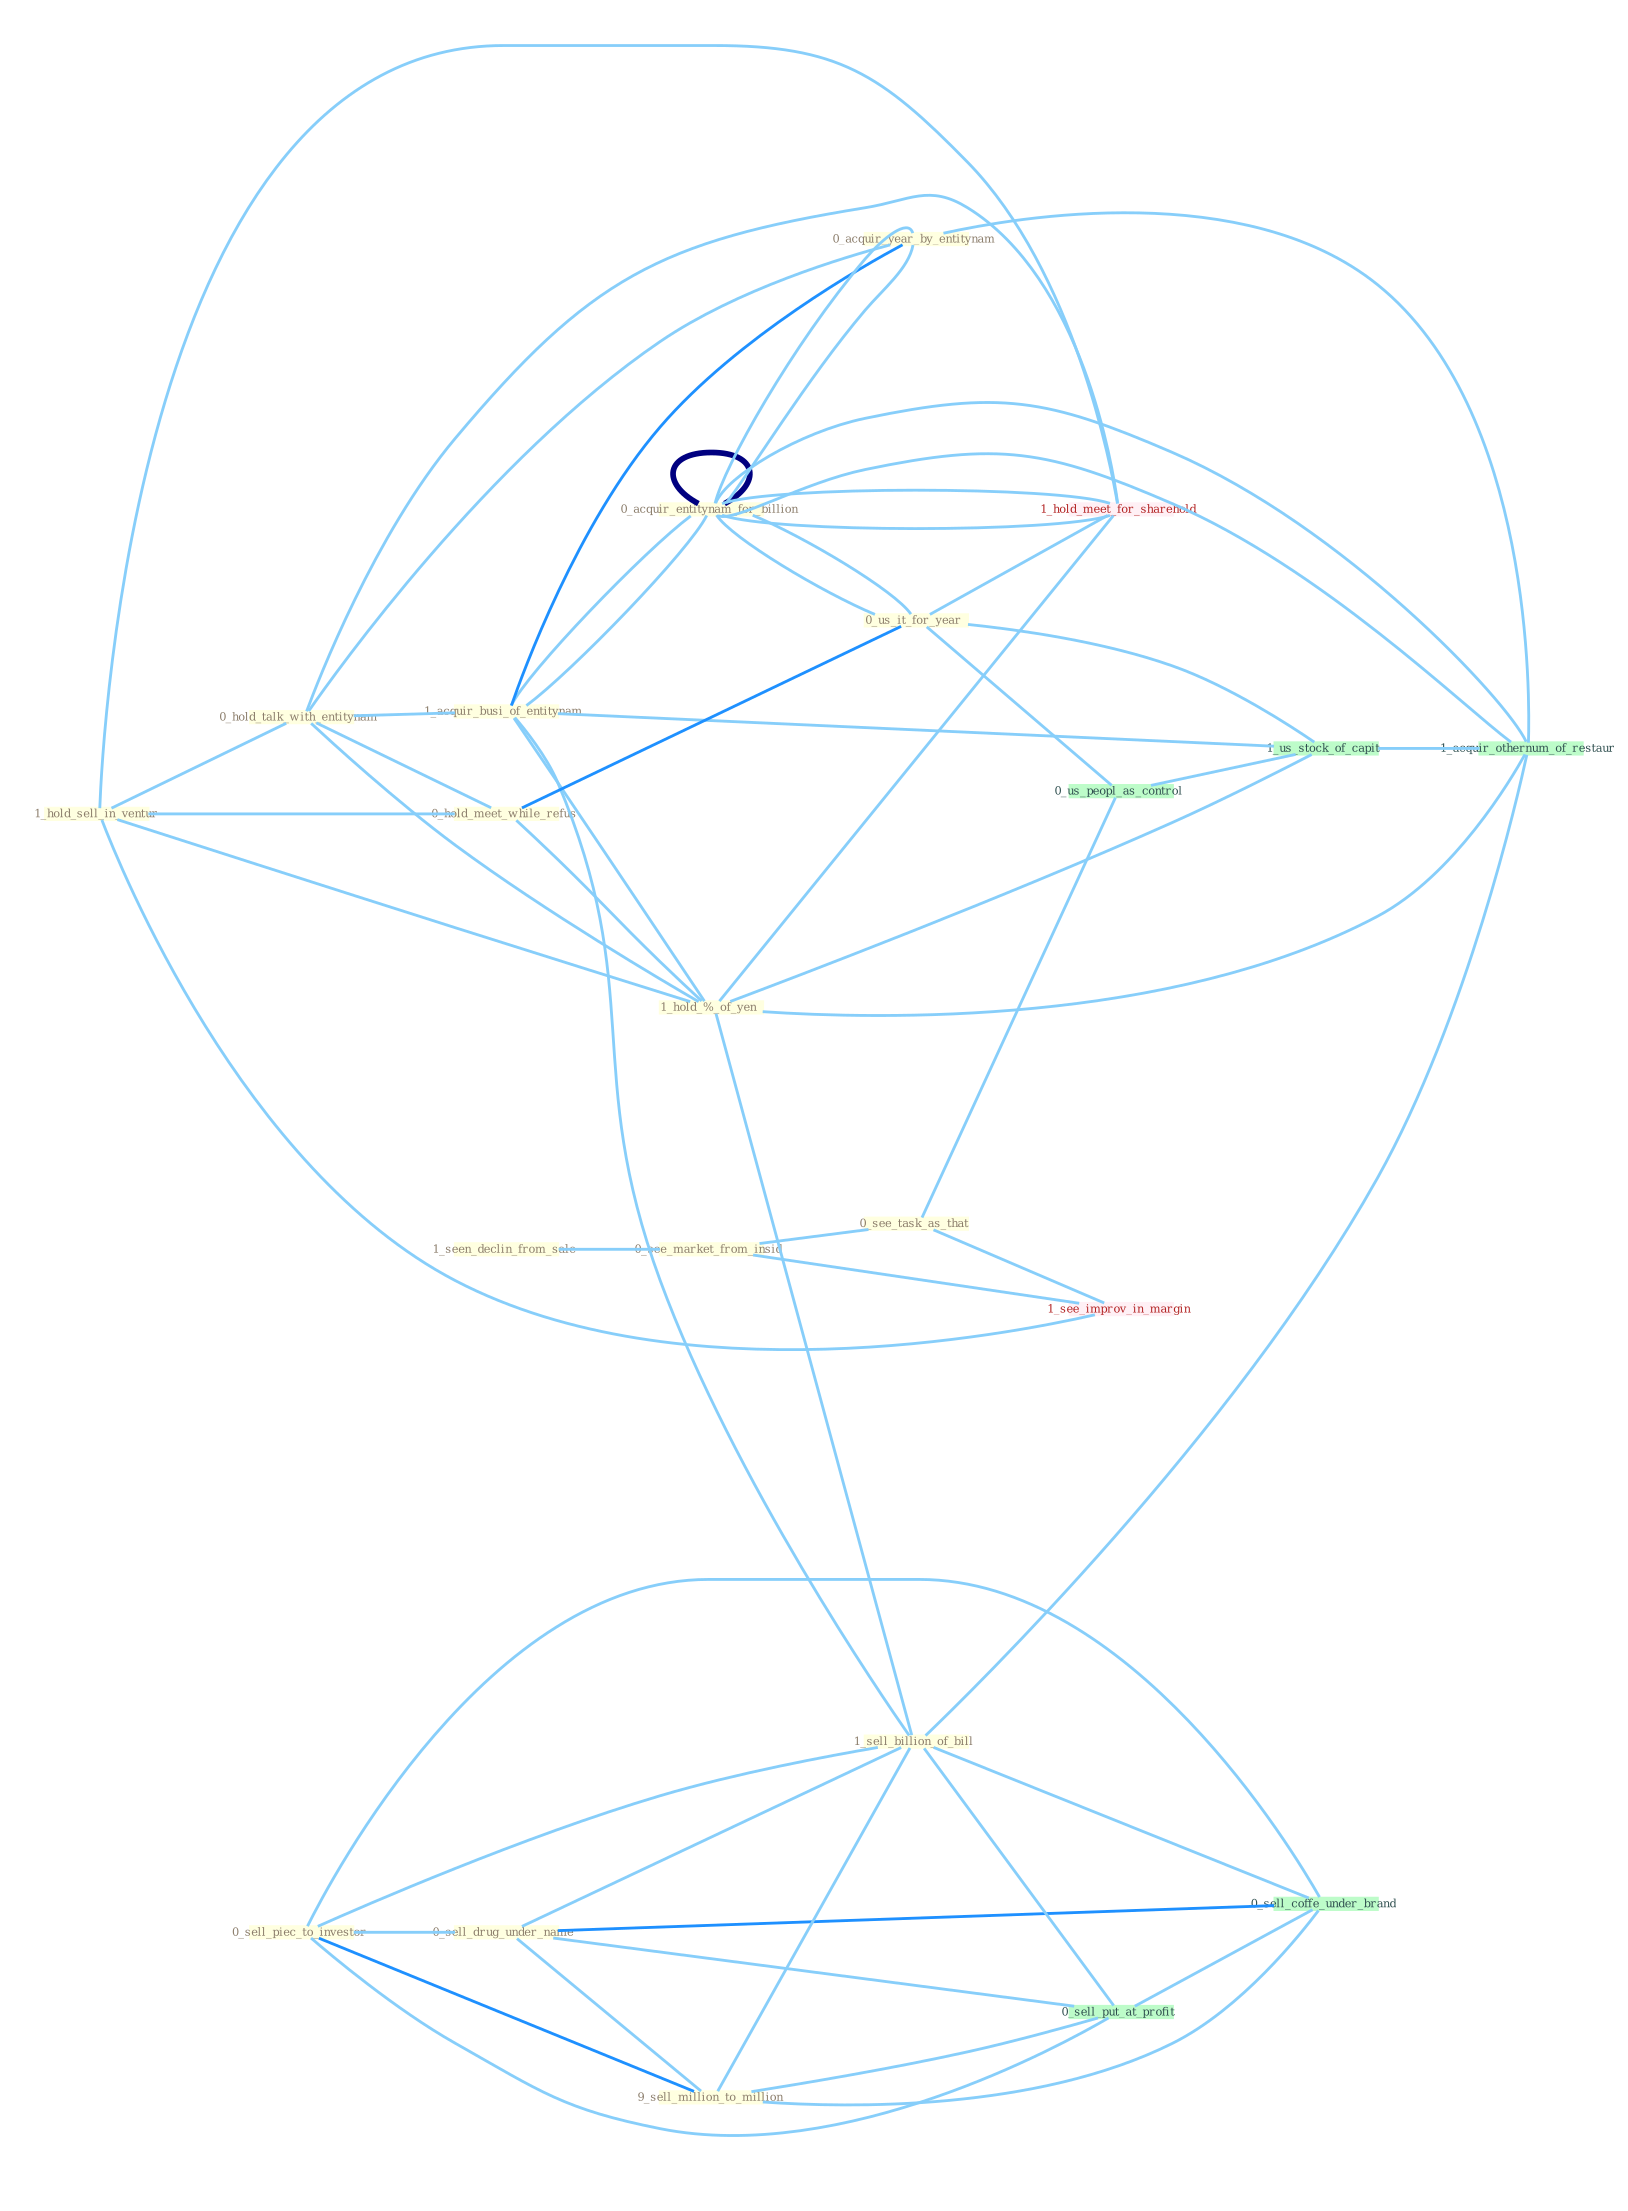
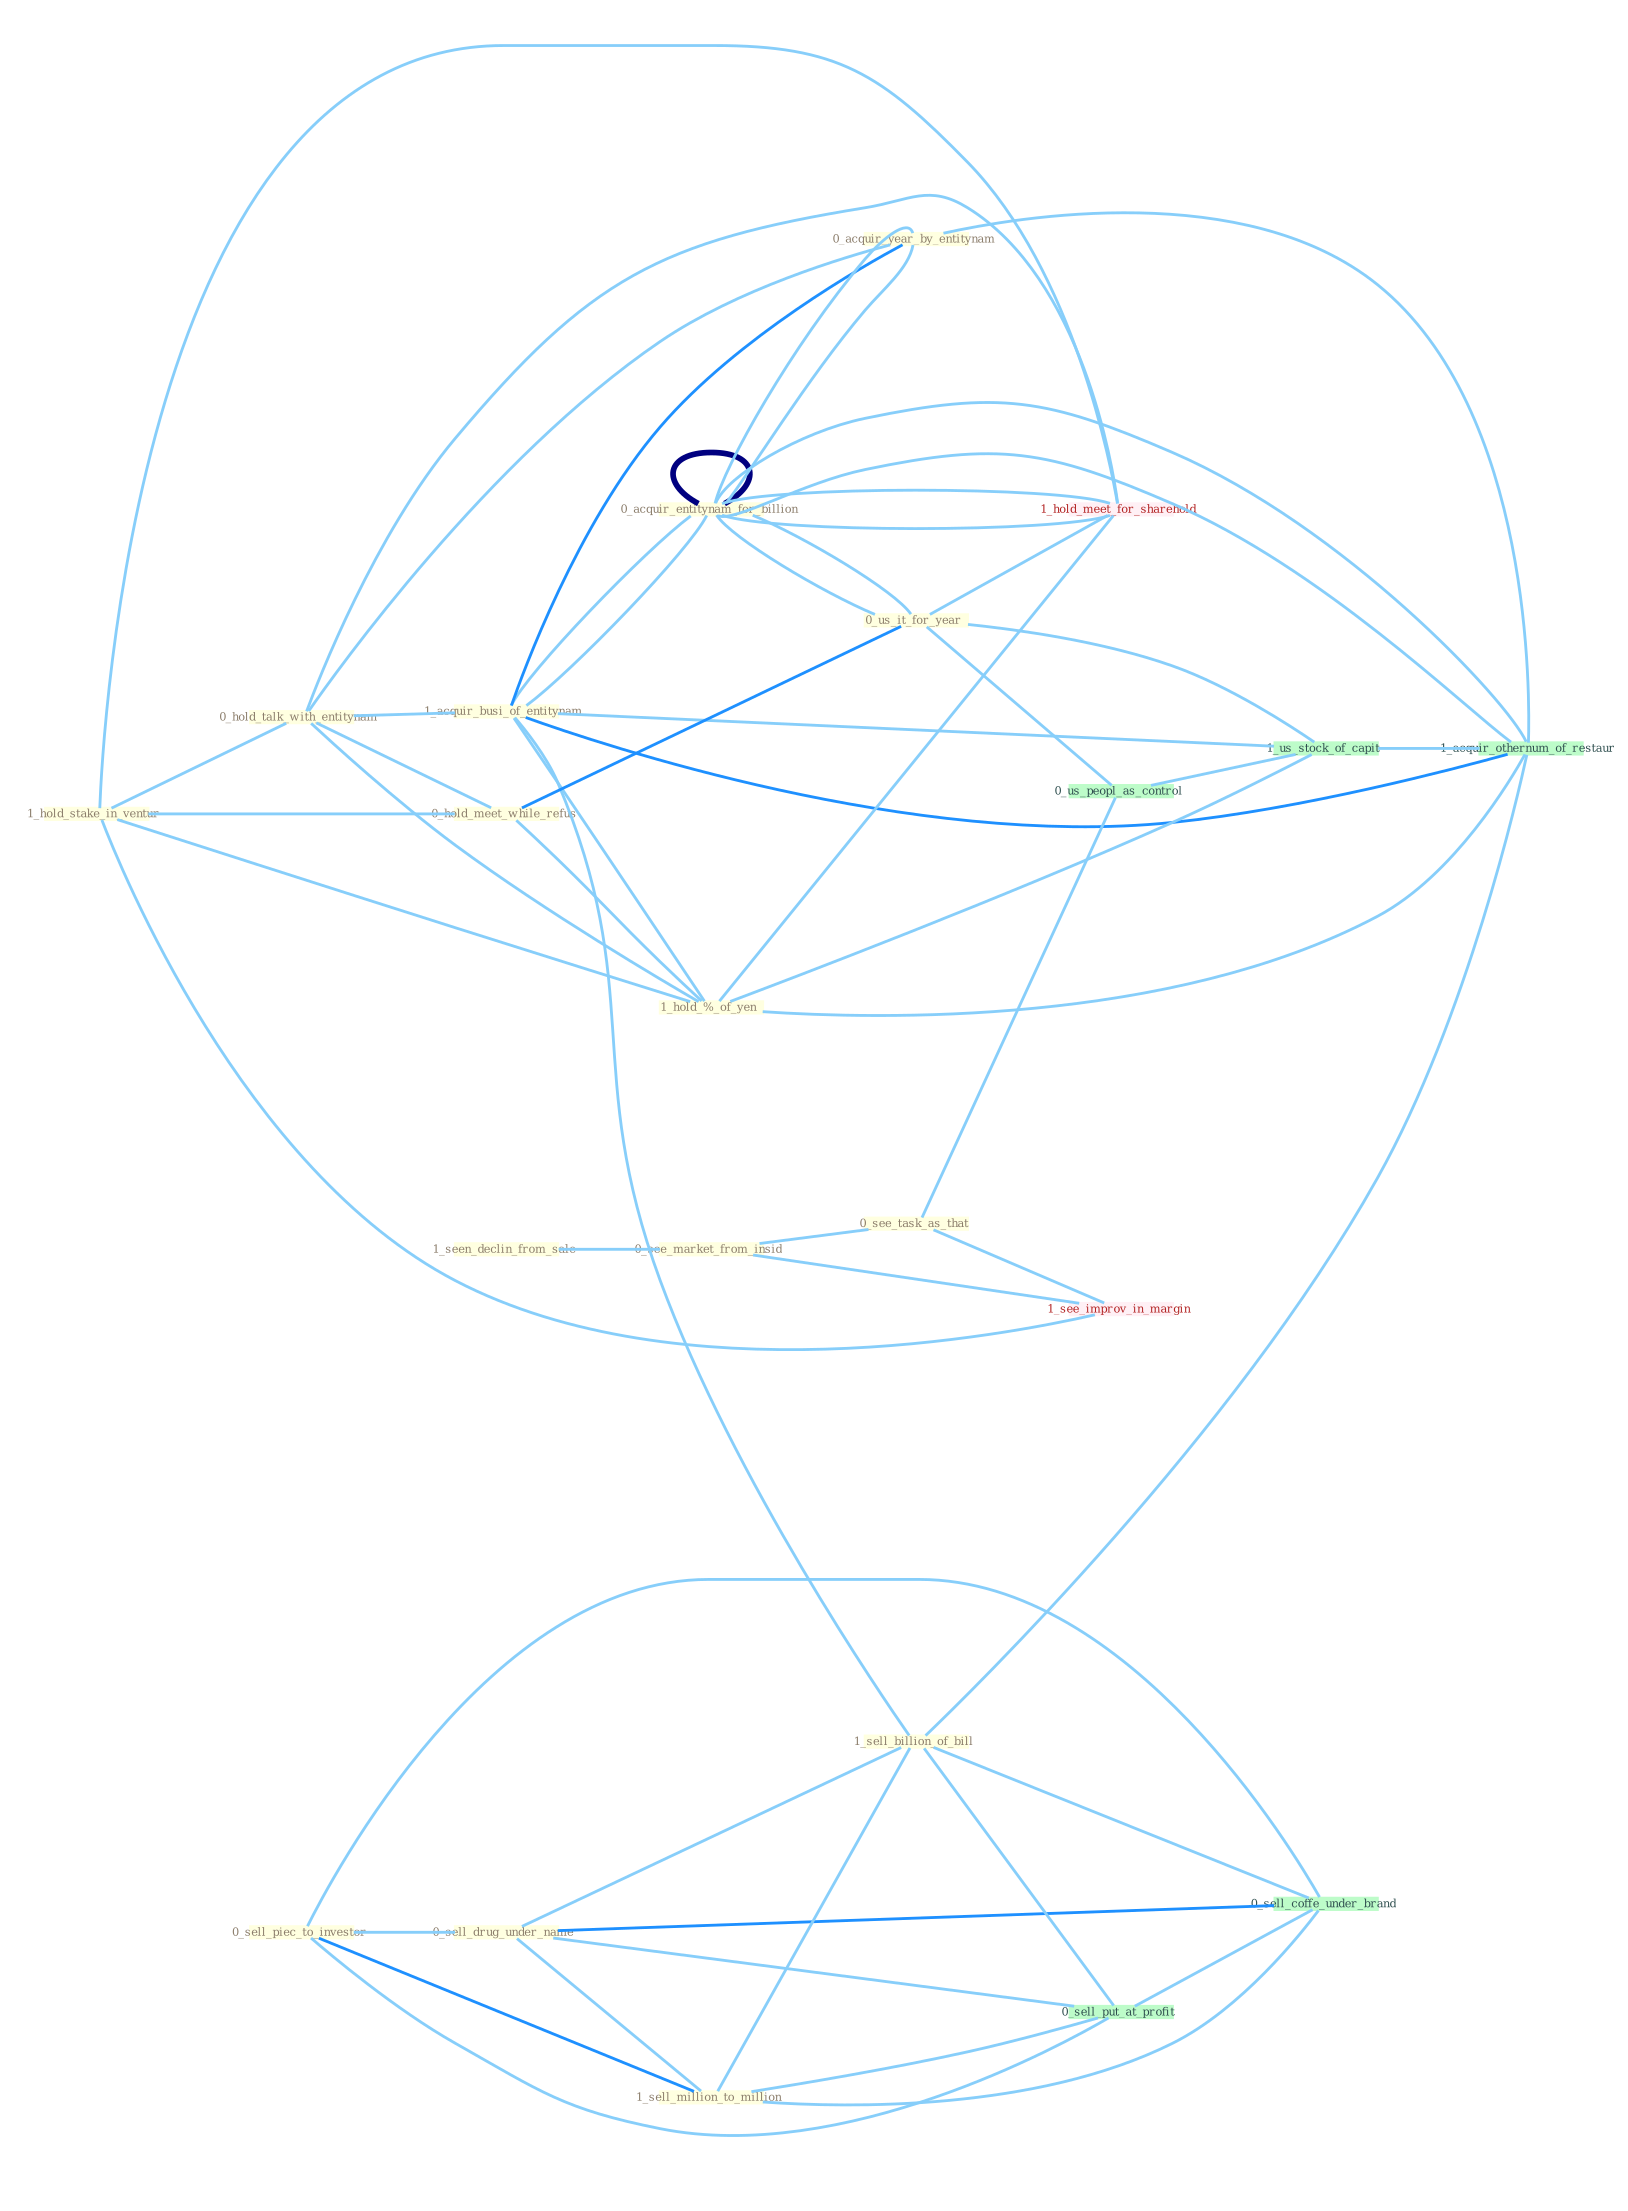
(97, 814) -> (97, 814)
none -> (1014, 823)
(814, 1374) -> none
(592, 1818) -> none
(711, 2097) -> (711, 2097)
